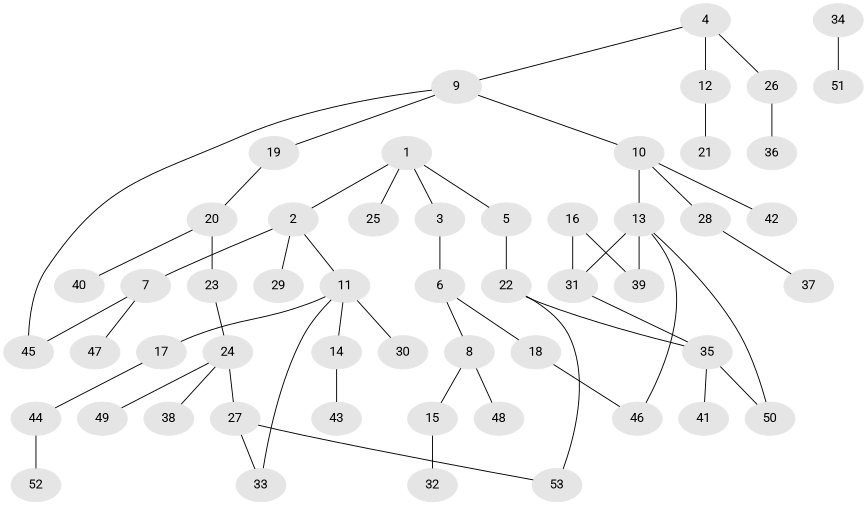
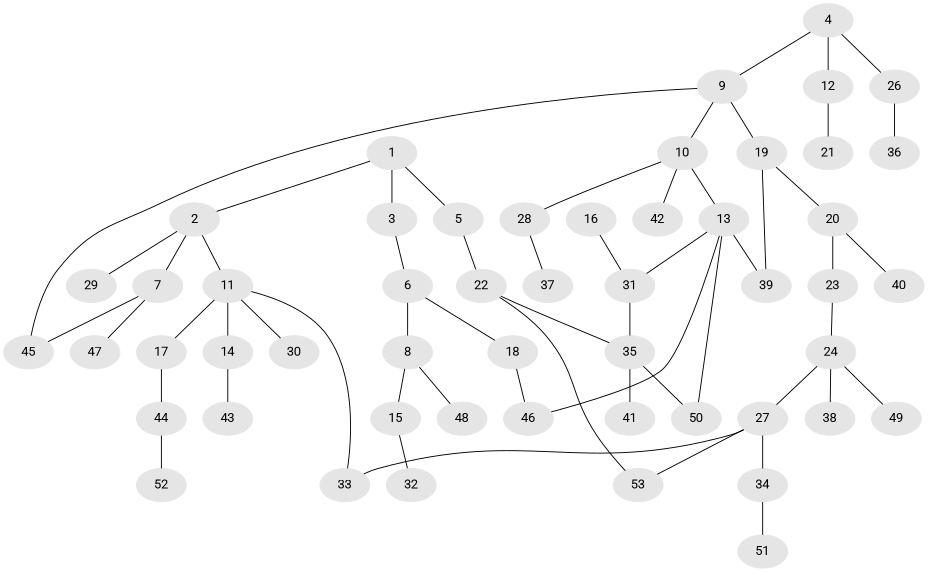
(374, 219) -> none
(602, 249) -> (764, 219)
none -> (763, 452)
